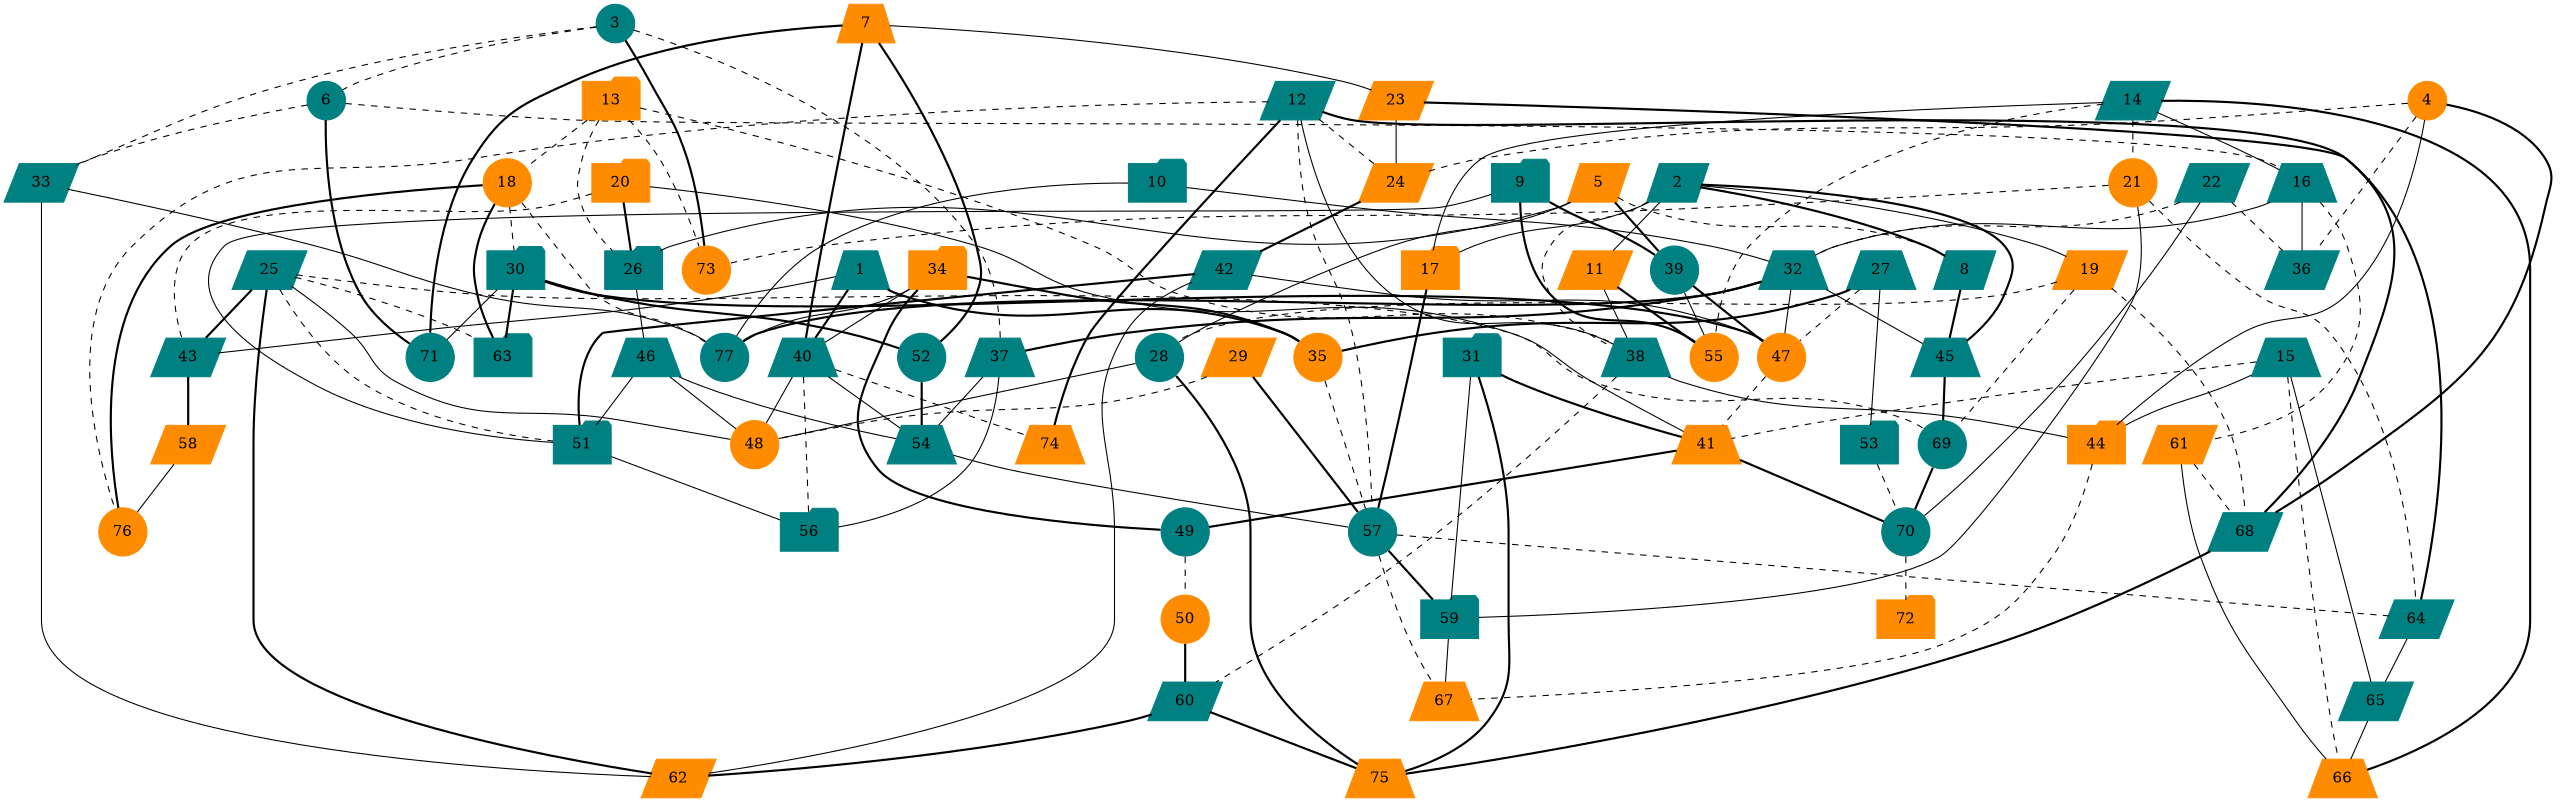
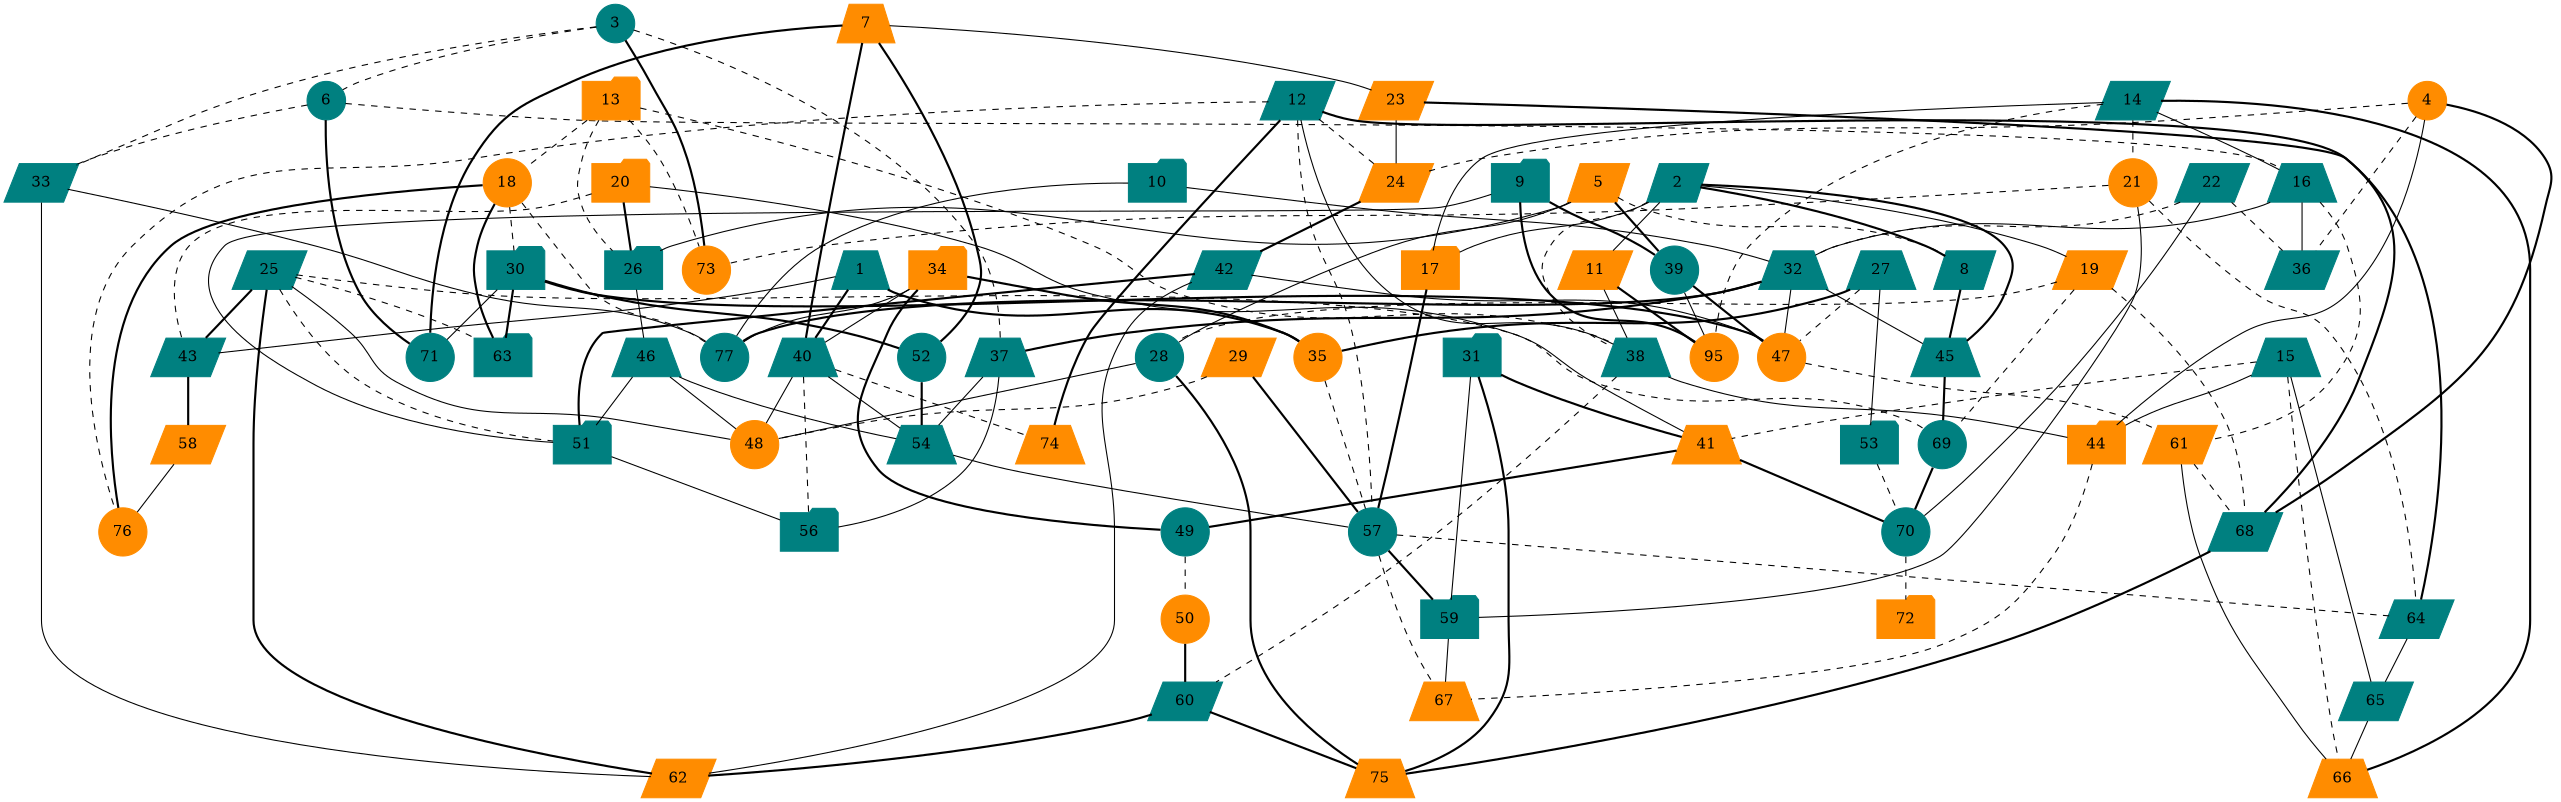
(1714, 357) -> (1714, 357)
(1739, 407) -> (1973, 391)
